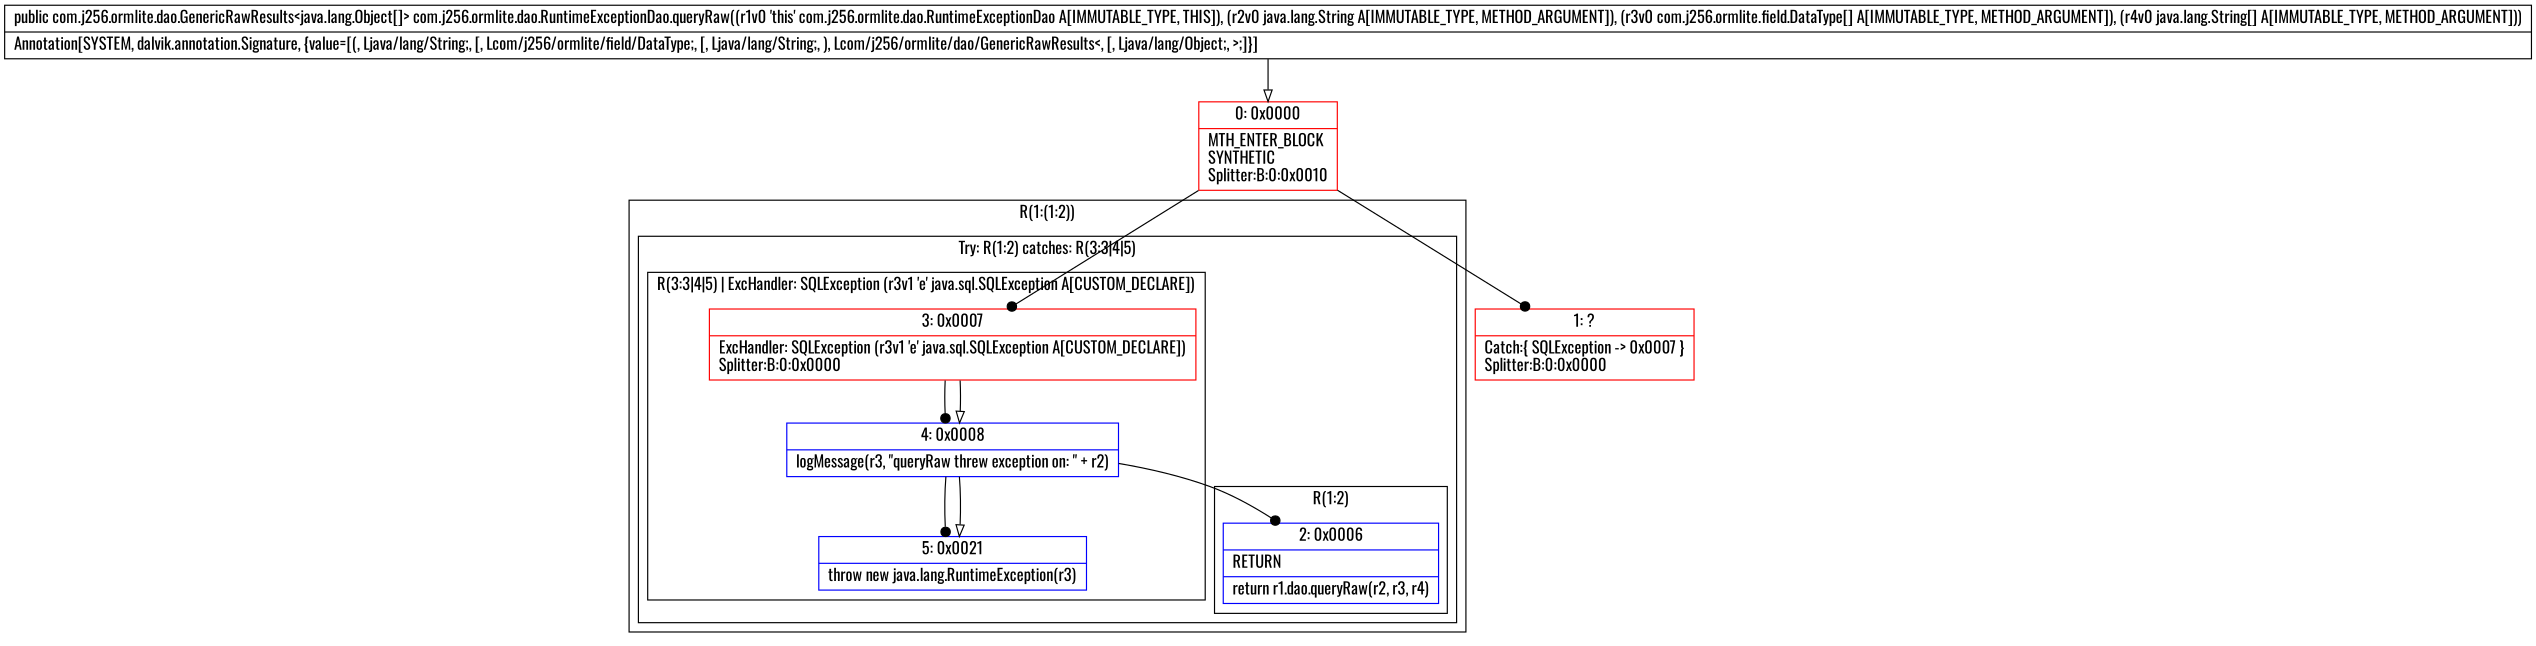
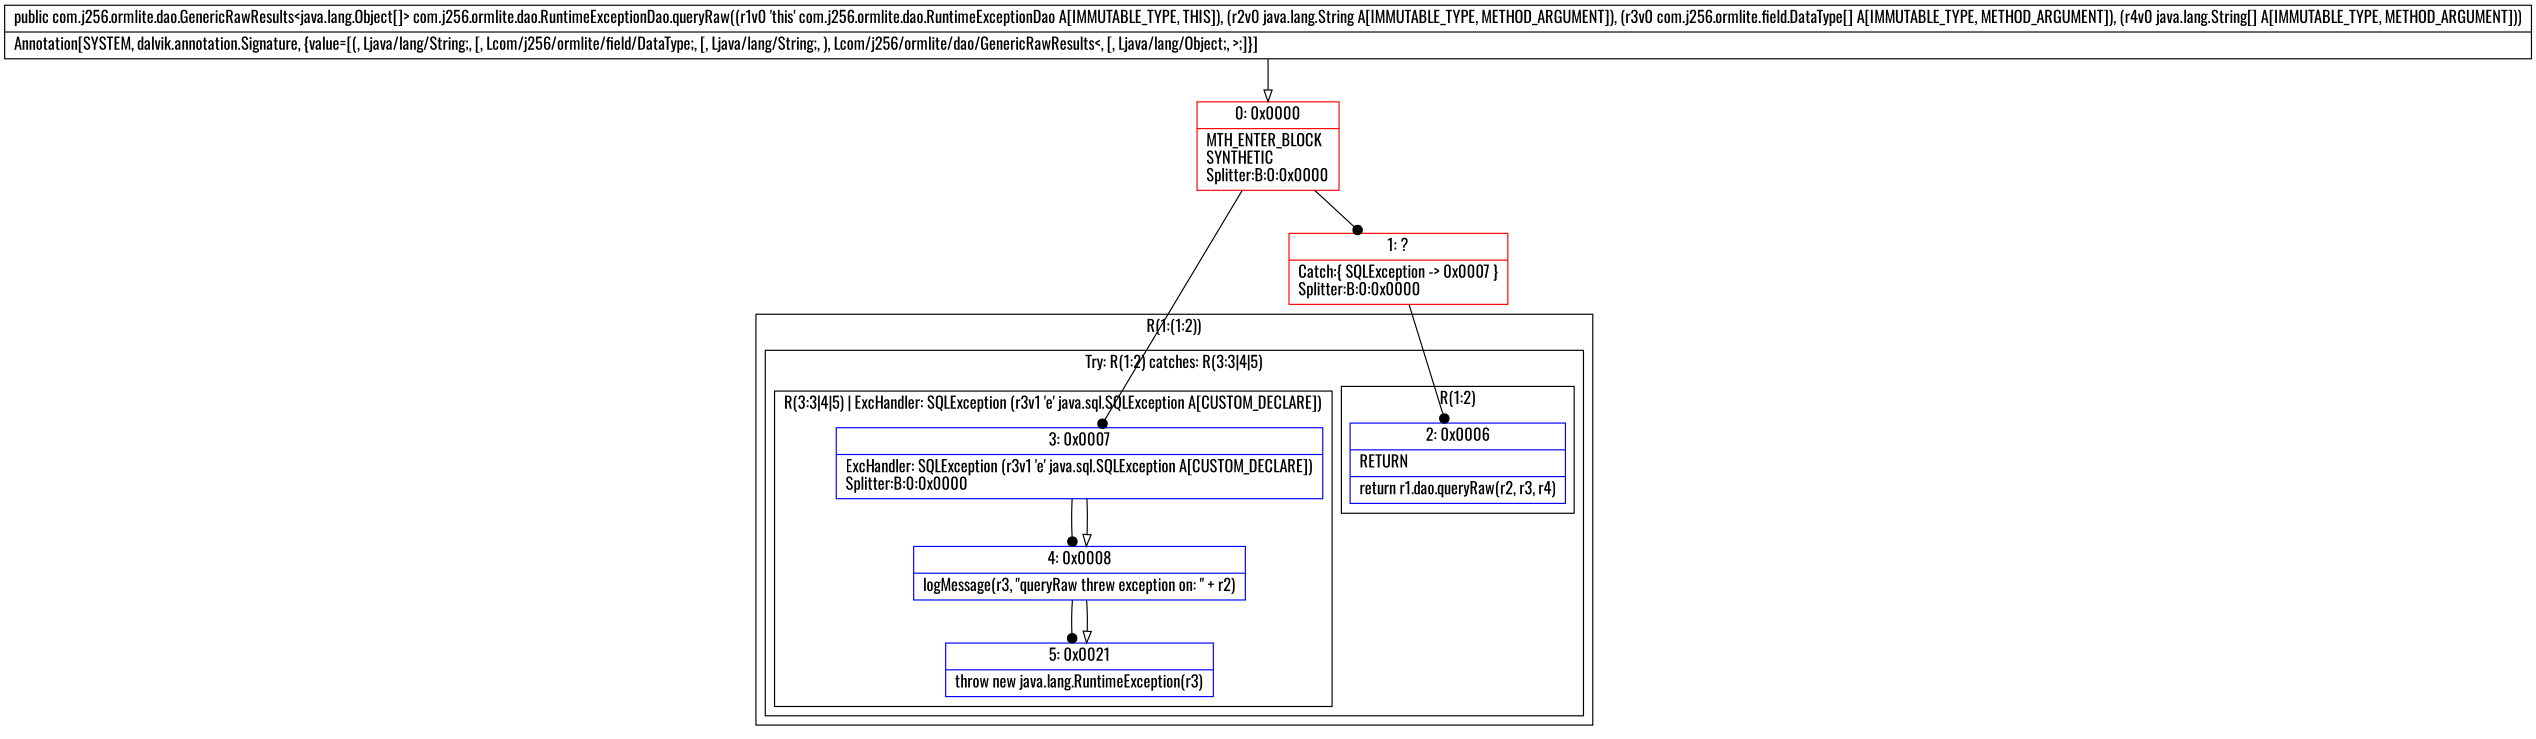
(1268, 176) -> (1268, 176)
(953, 345) -> (1080, 463)
(1198, 482) -> (1426, 359)
